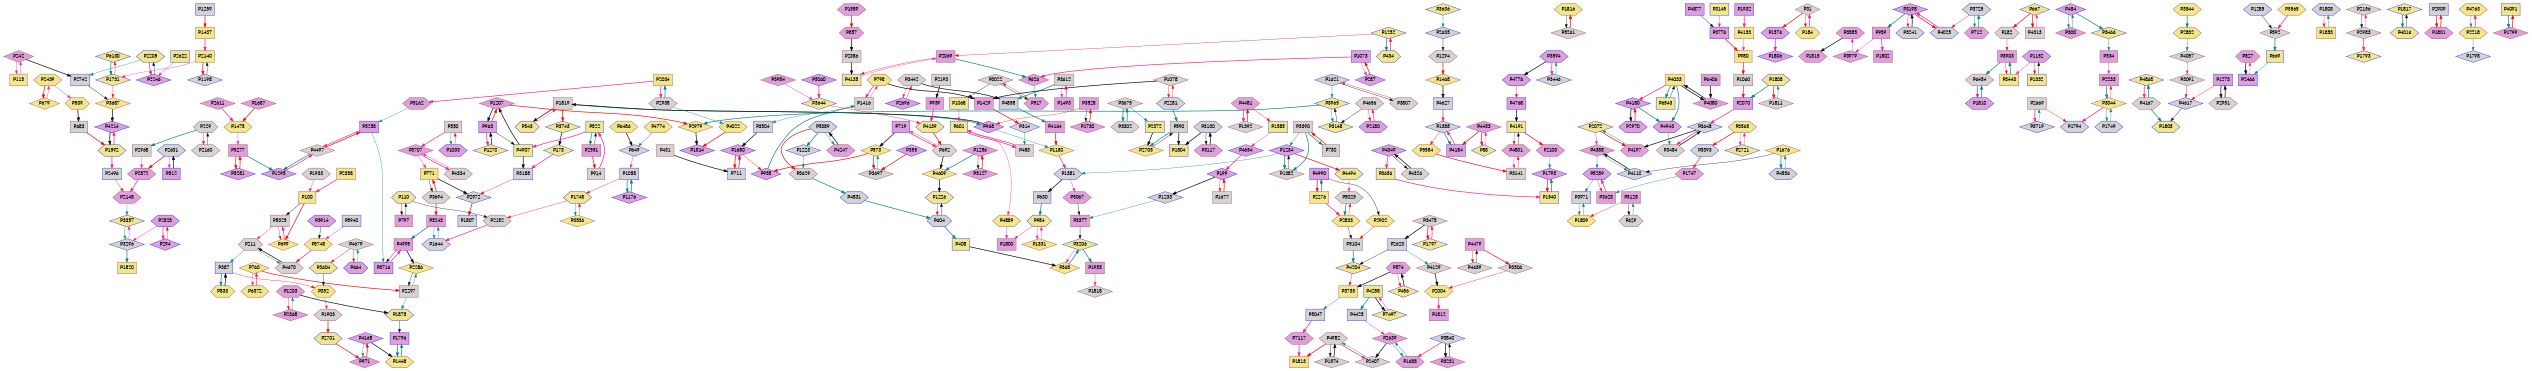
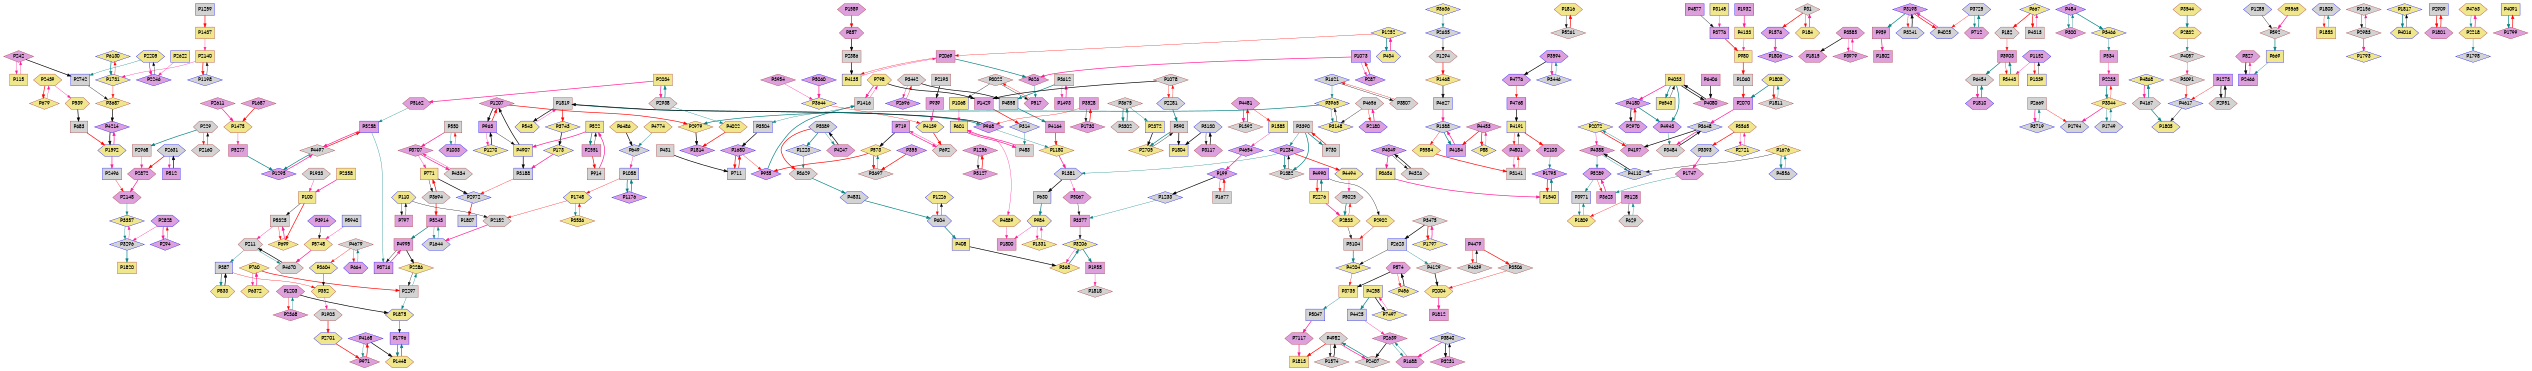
(205, 43) -> (205, 43)
(1866, 45) -> (1848, 43)
(2037, 80) -> (2037, 80)
(487, 138) -> (487, 138)
(238, 174) -> none
(939, 174) -> none
(1356, 351) -> (1356, 351)
